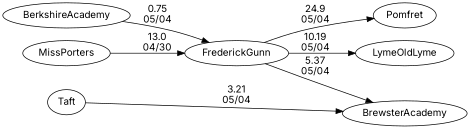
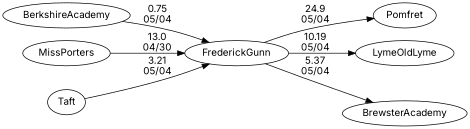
(211, 107) -> (144, 85)
